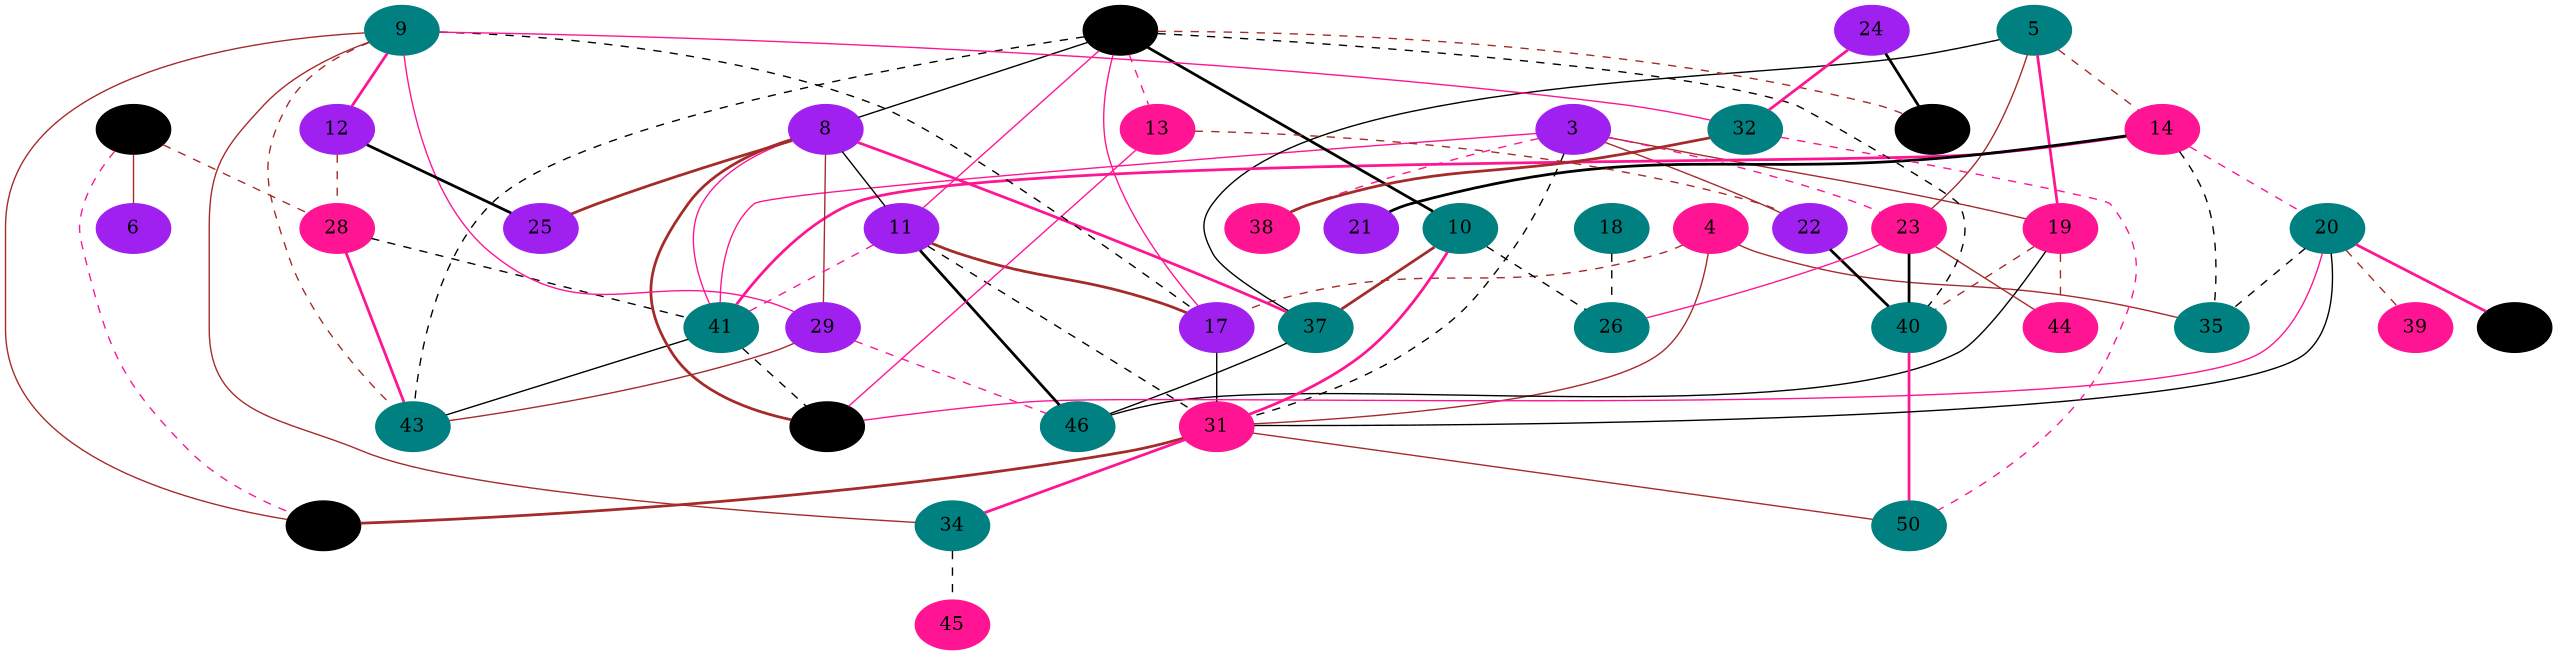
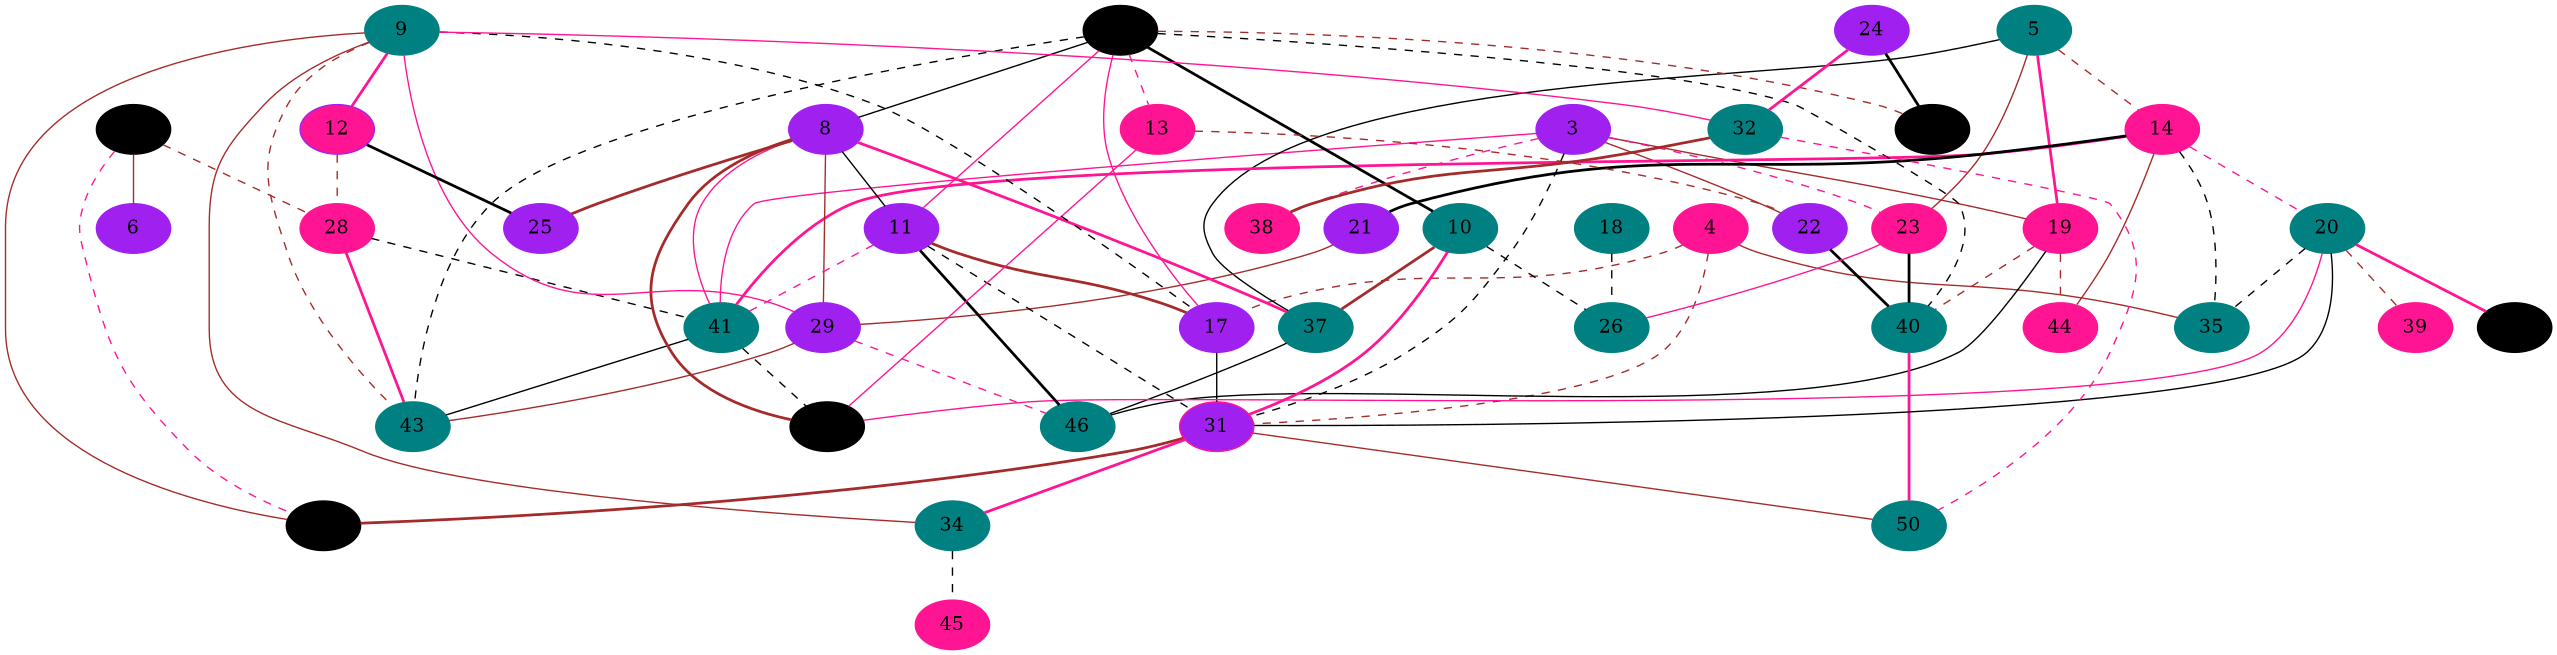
(337, 129) -> (337, 129)
(1975, 272) -> (2119, 236)
none -> (1099, 299)
(1569, 387) -> (1569, 387)
(1217, 427) -> (1217, 427)
